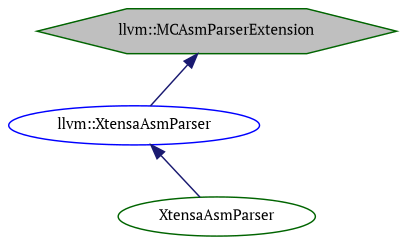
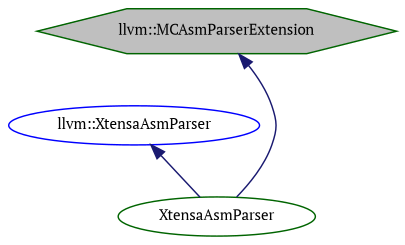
(169, 85) -> (275, 133)
